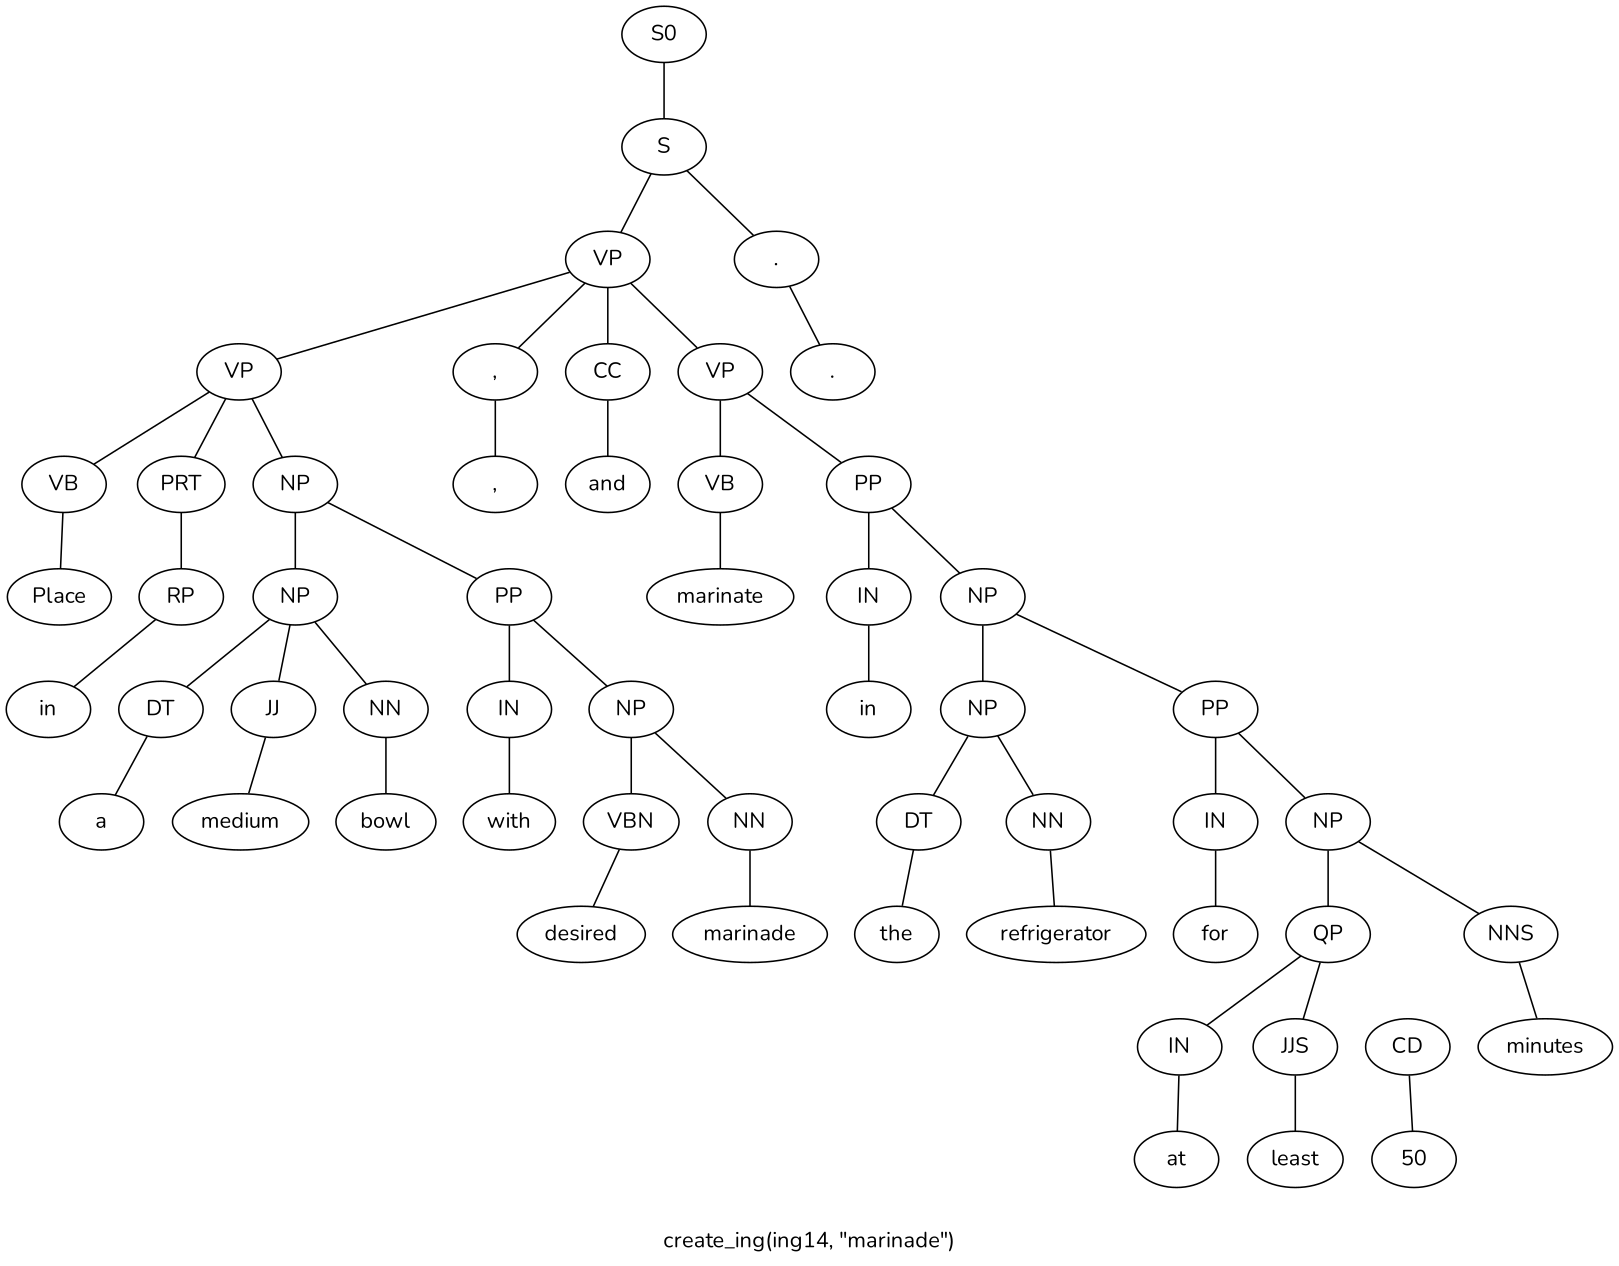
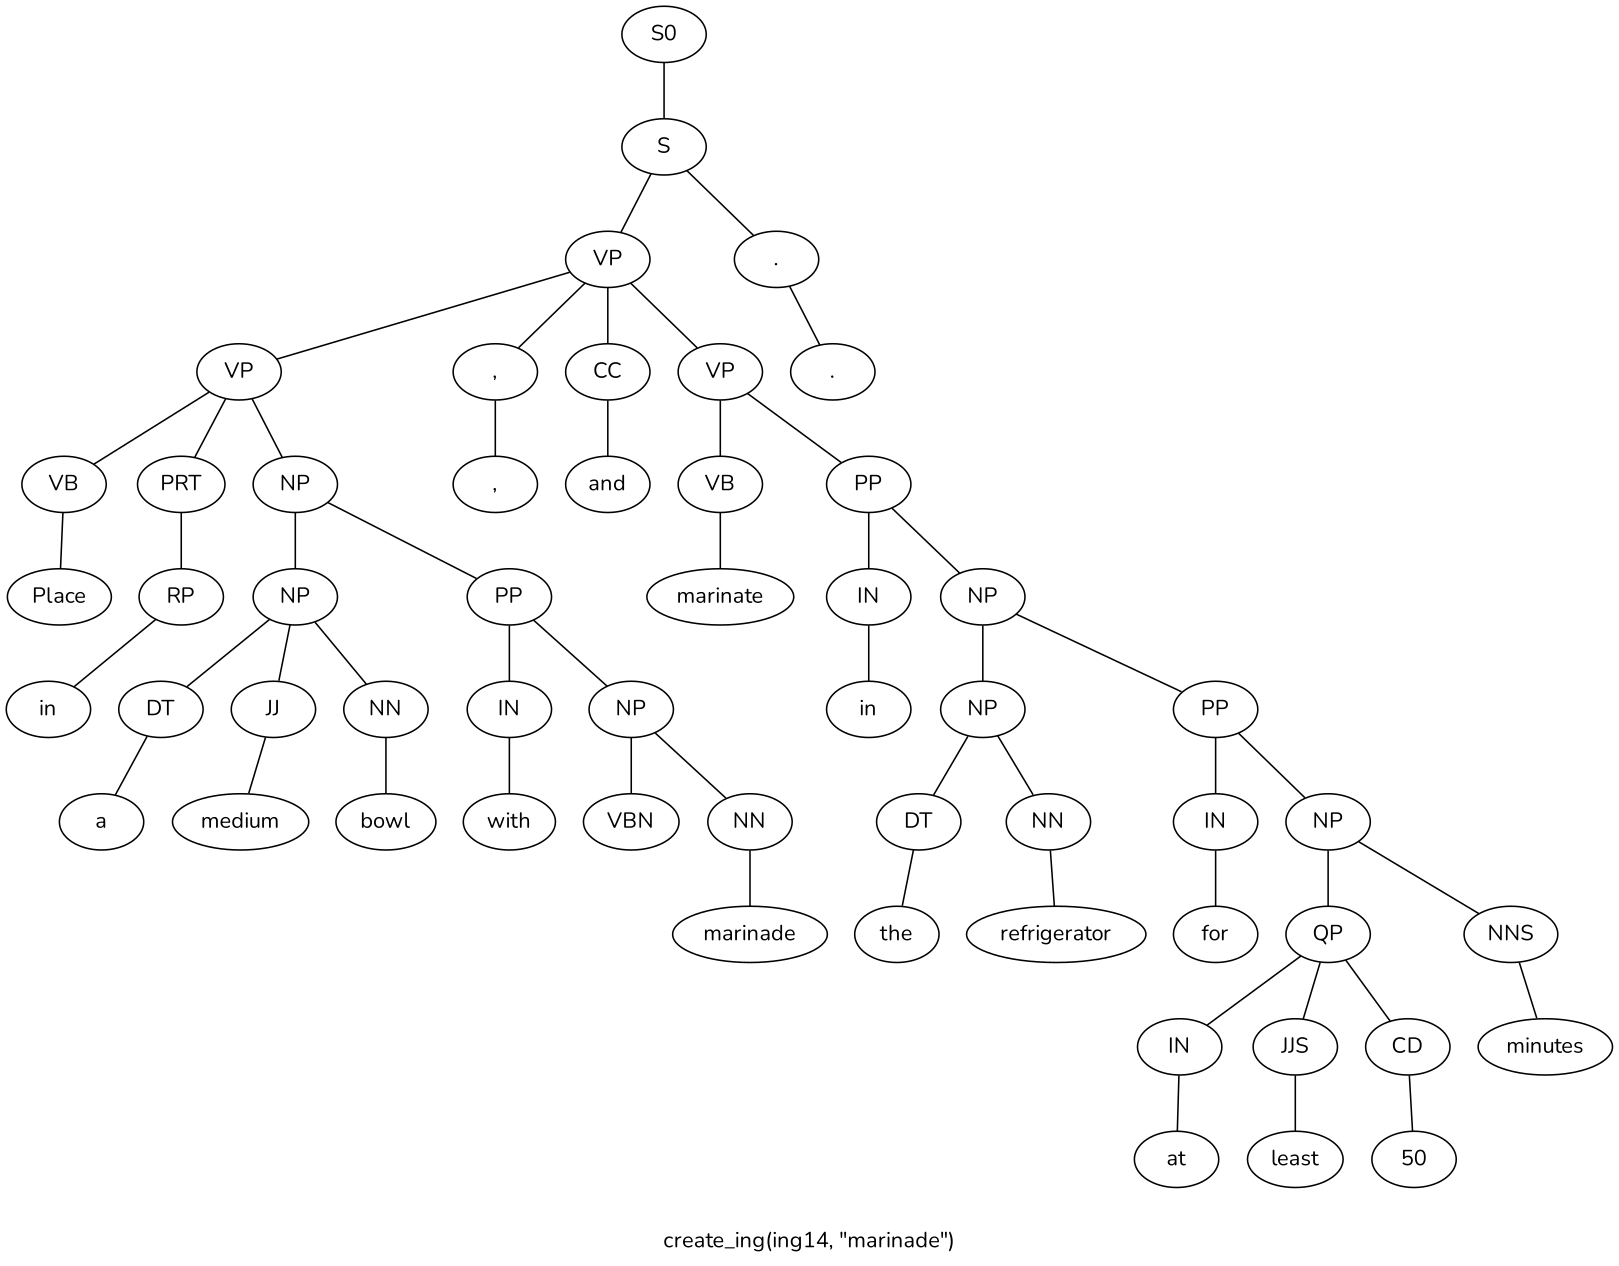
(581, 934) -> none
none -> (1368, 991)
